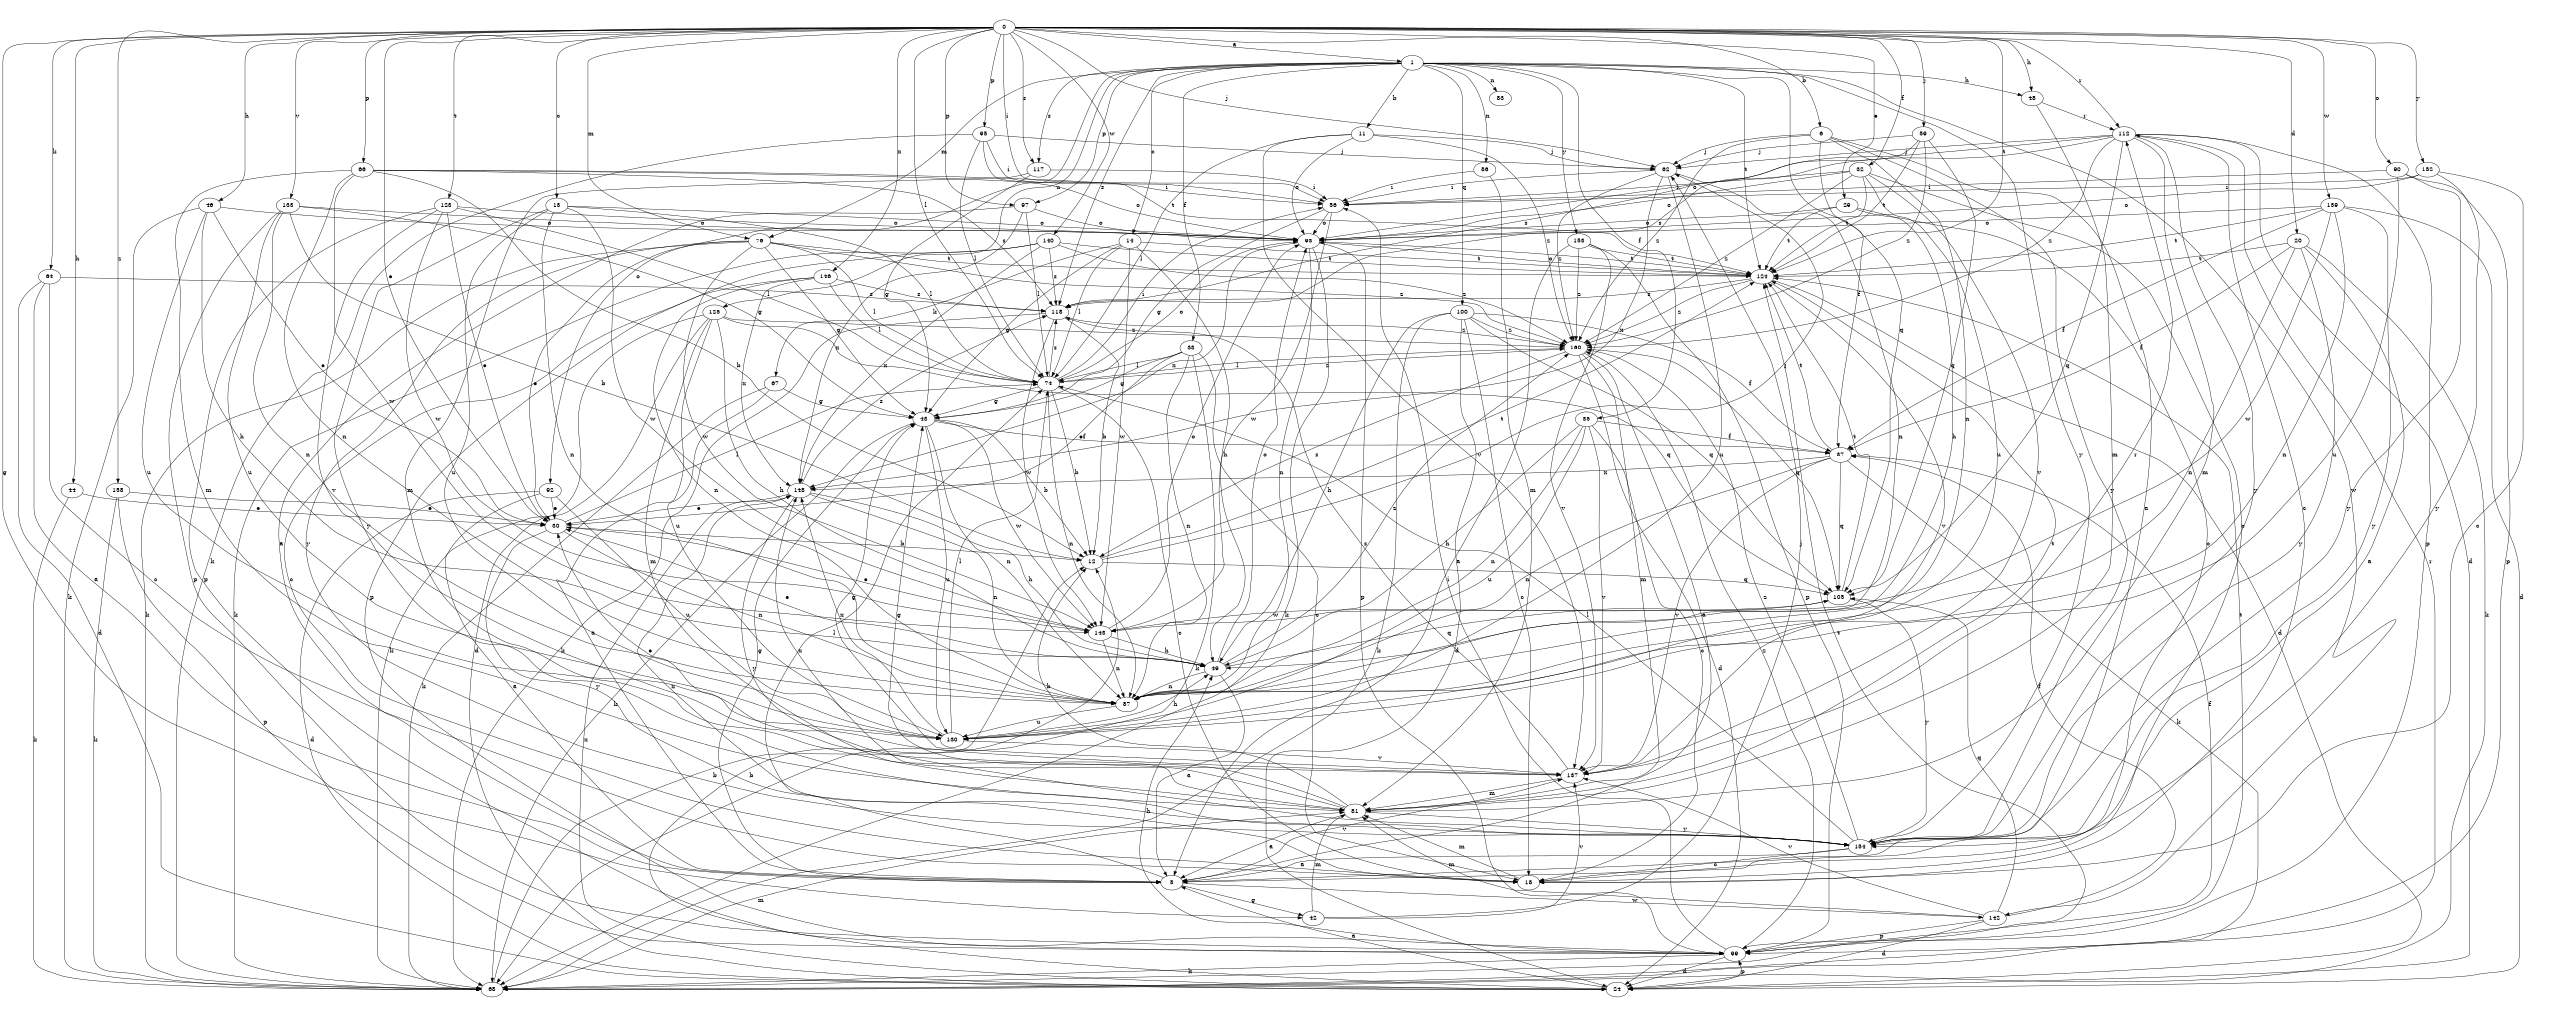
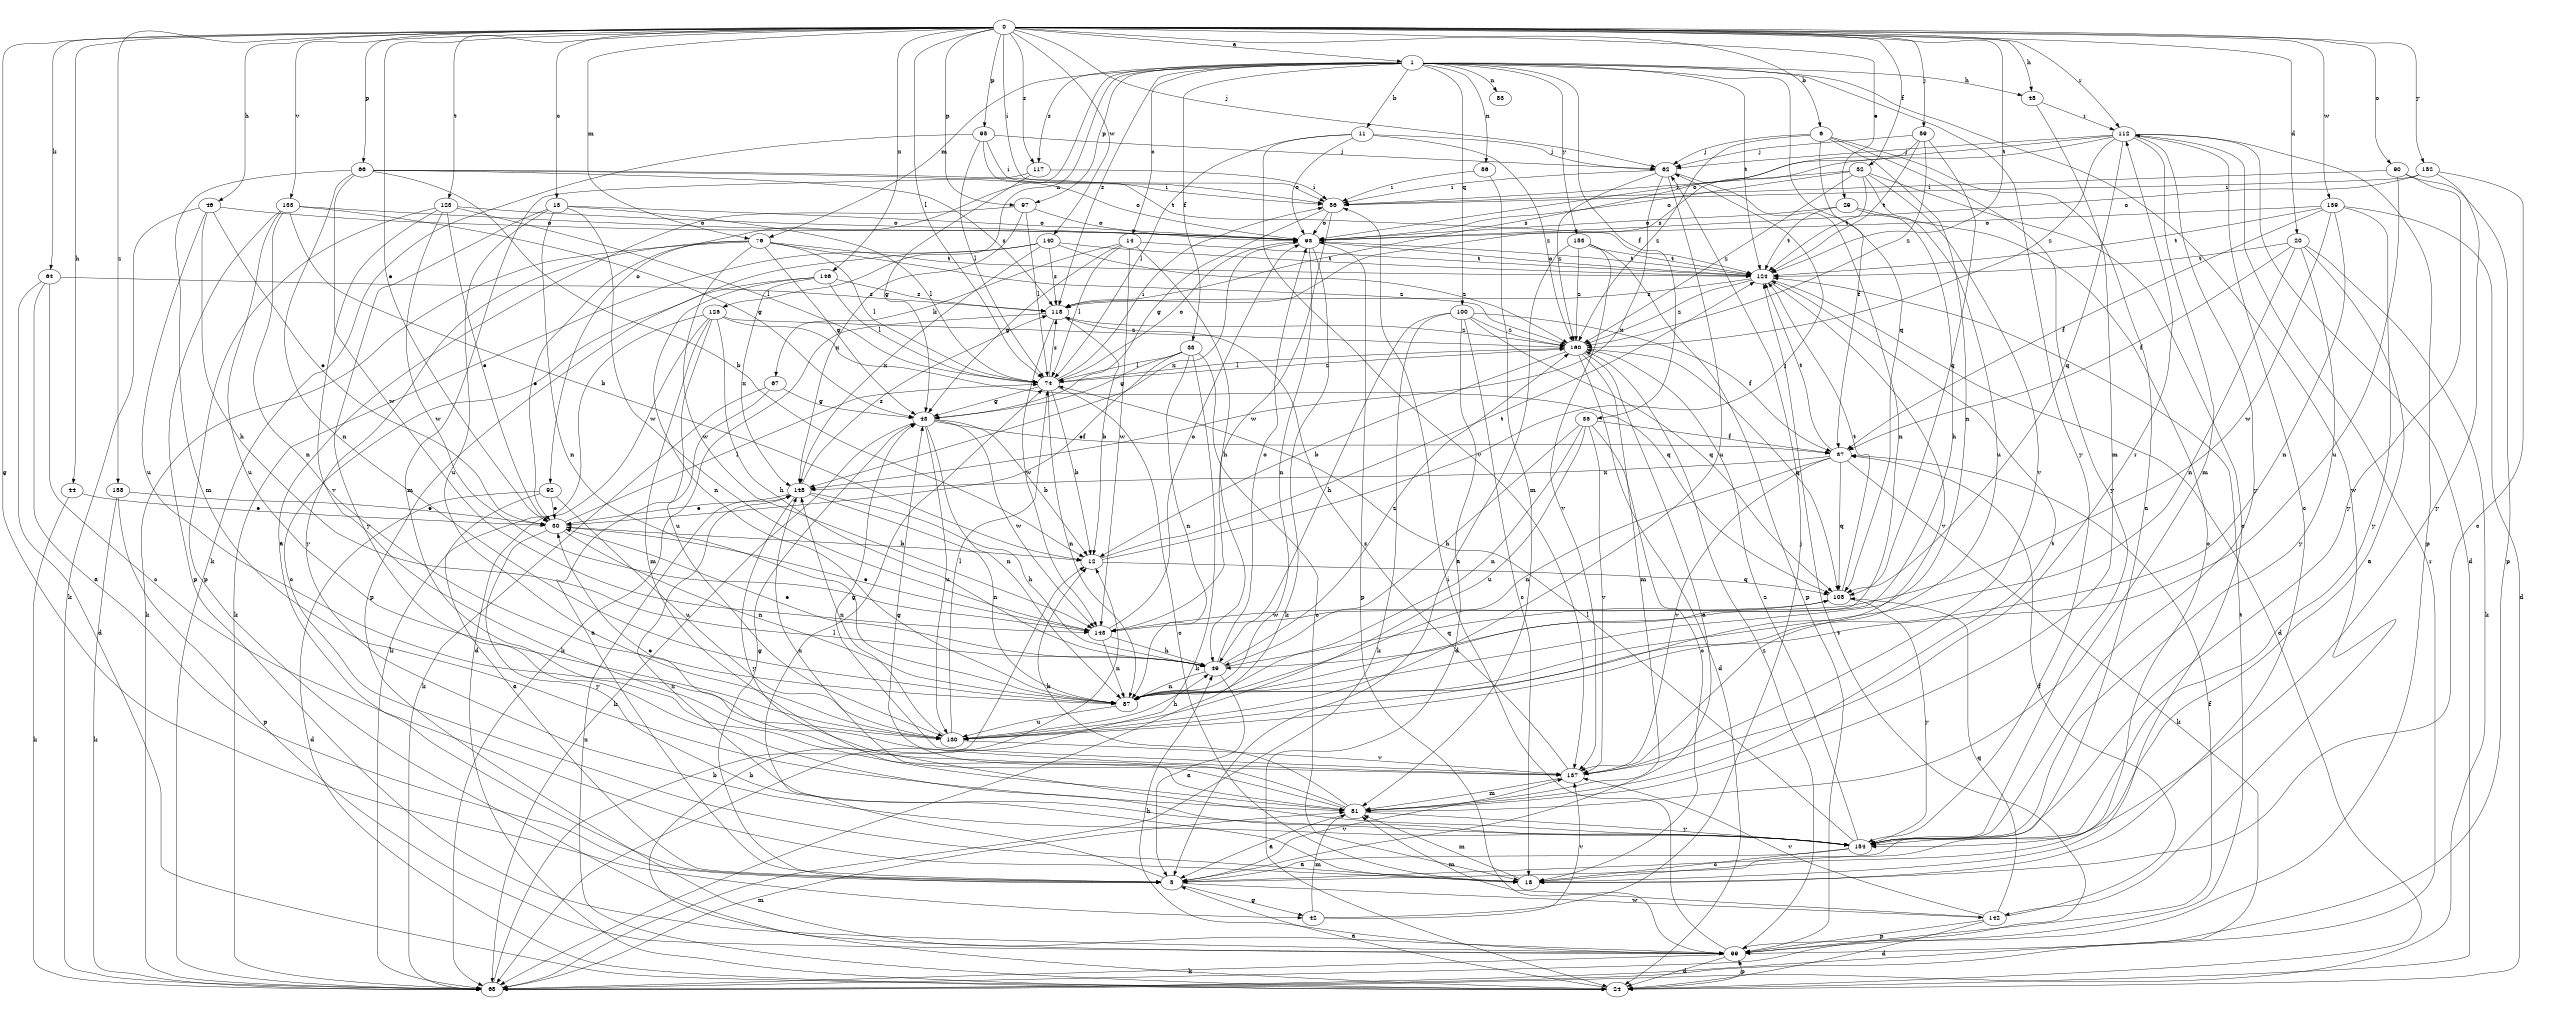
(1317, 455) -> (1317, 455)
